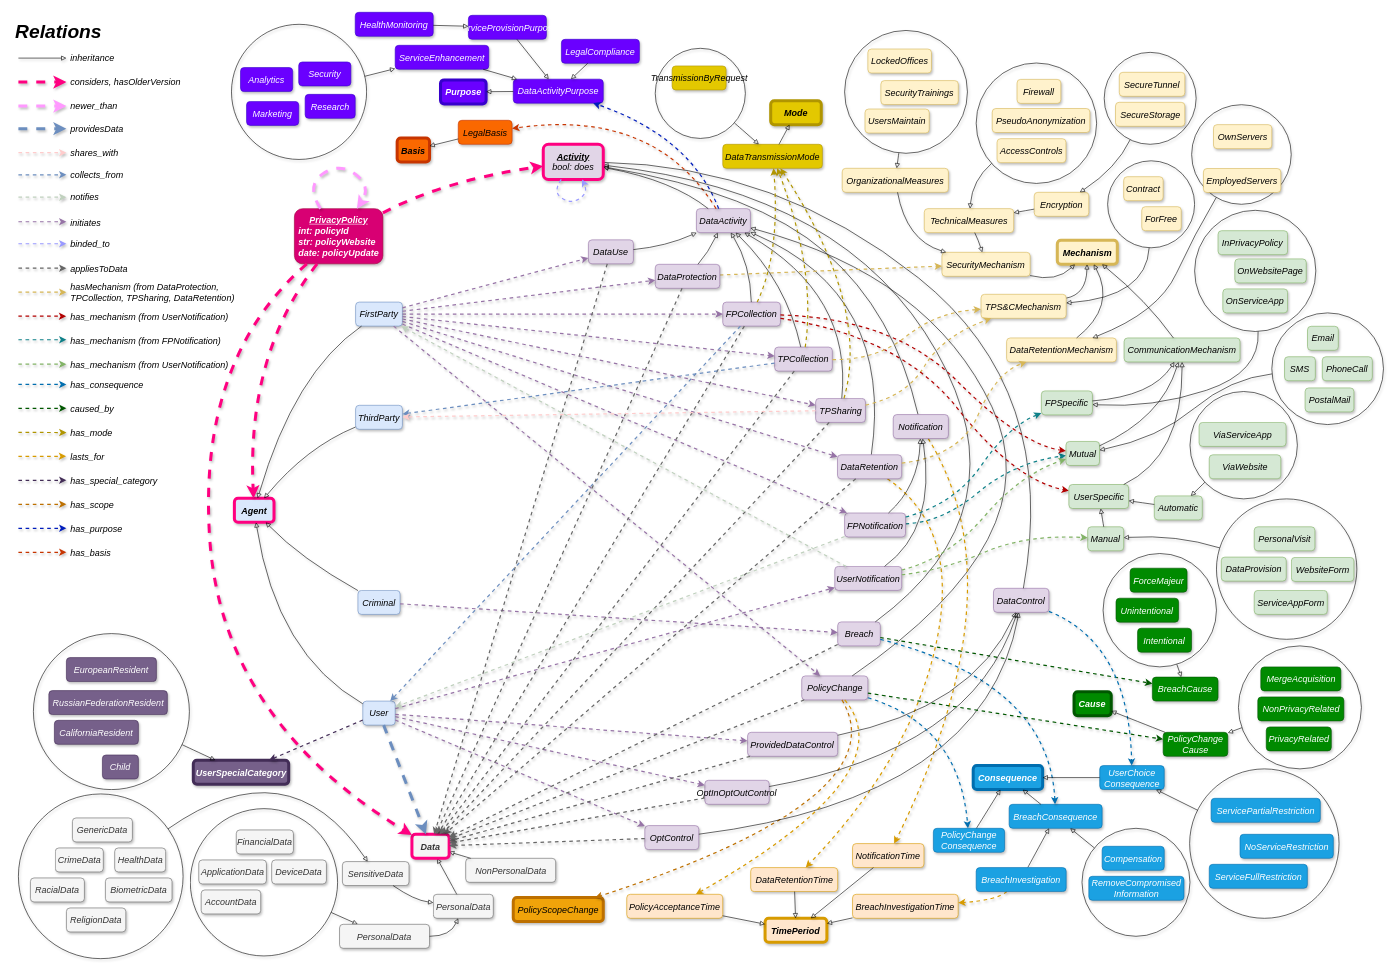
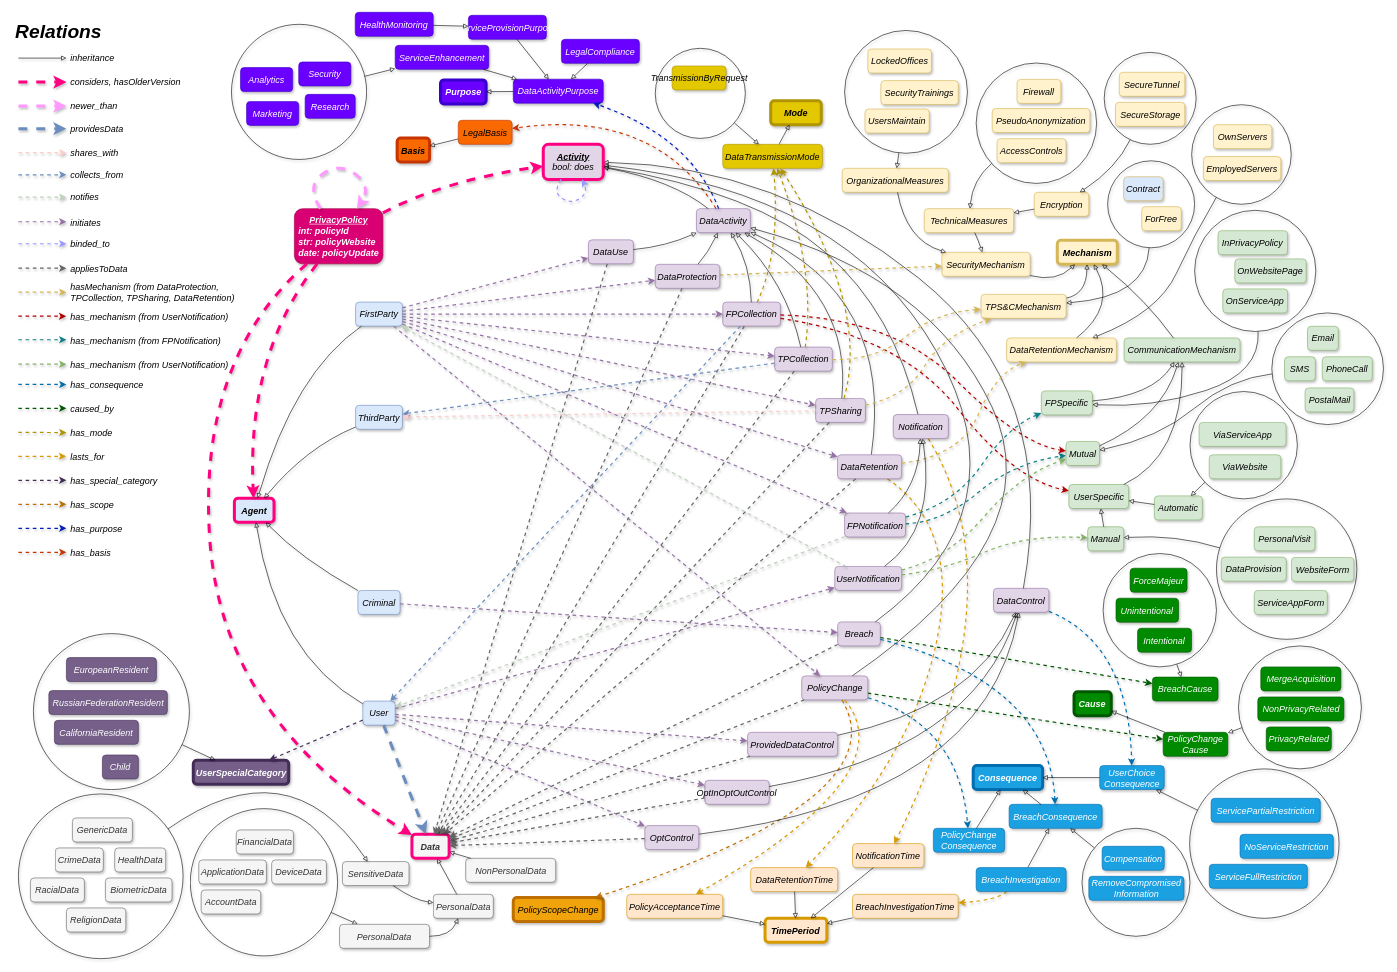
(607, 163) -> (609, 162)
(1242, 181) -> (1242, 169)
(1143, 189) -> (1143, 189)
